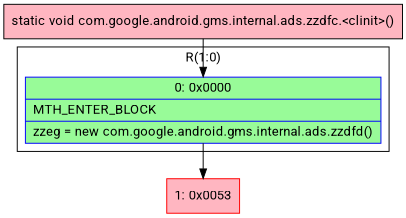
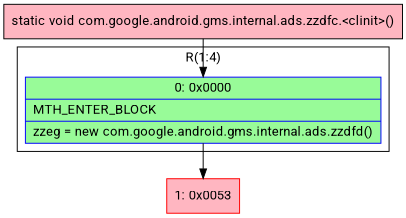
(203, 58) -> (203, 58)
